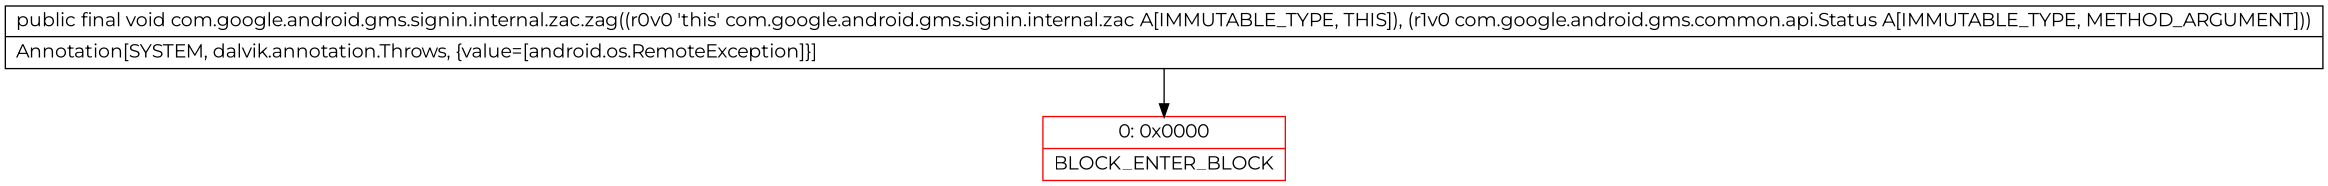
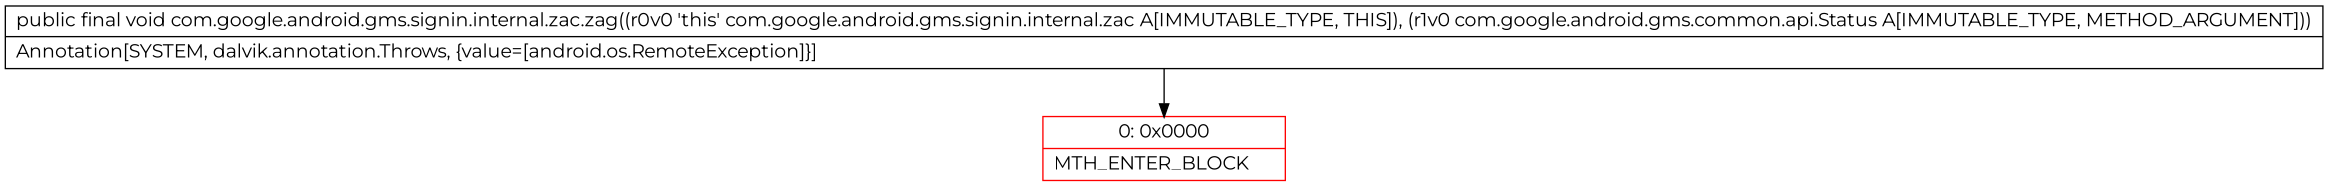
(1164, 164) -> (1151, 164)
